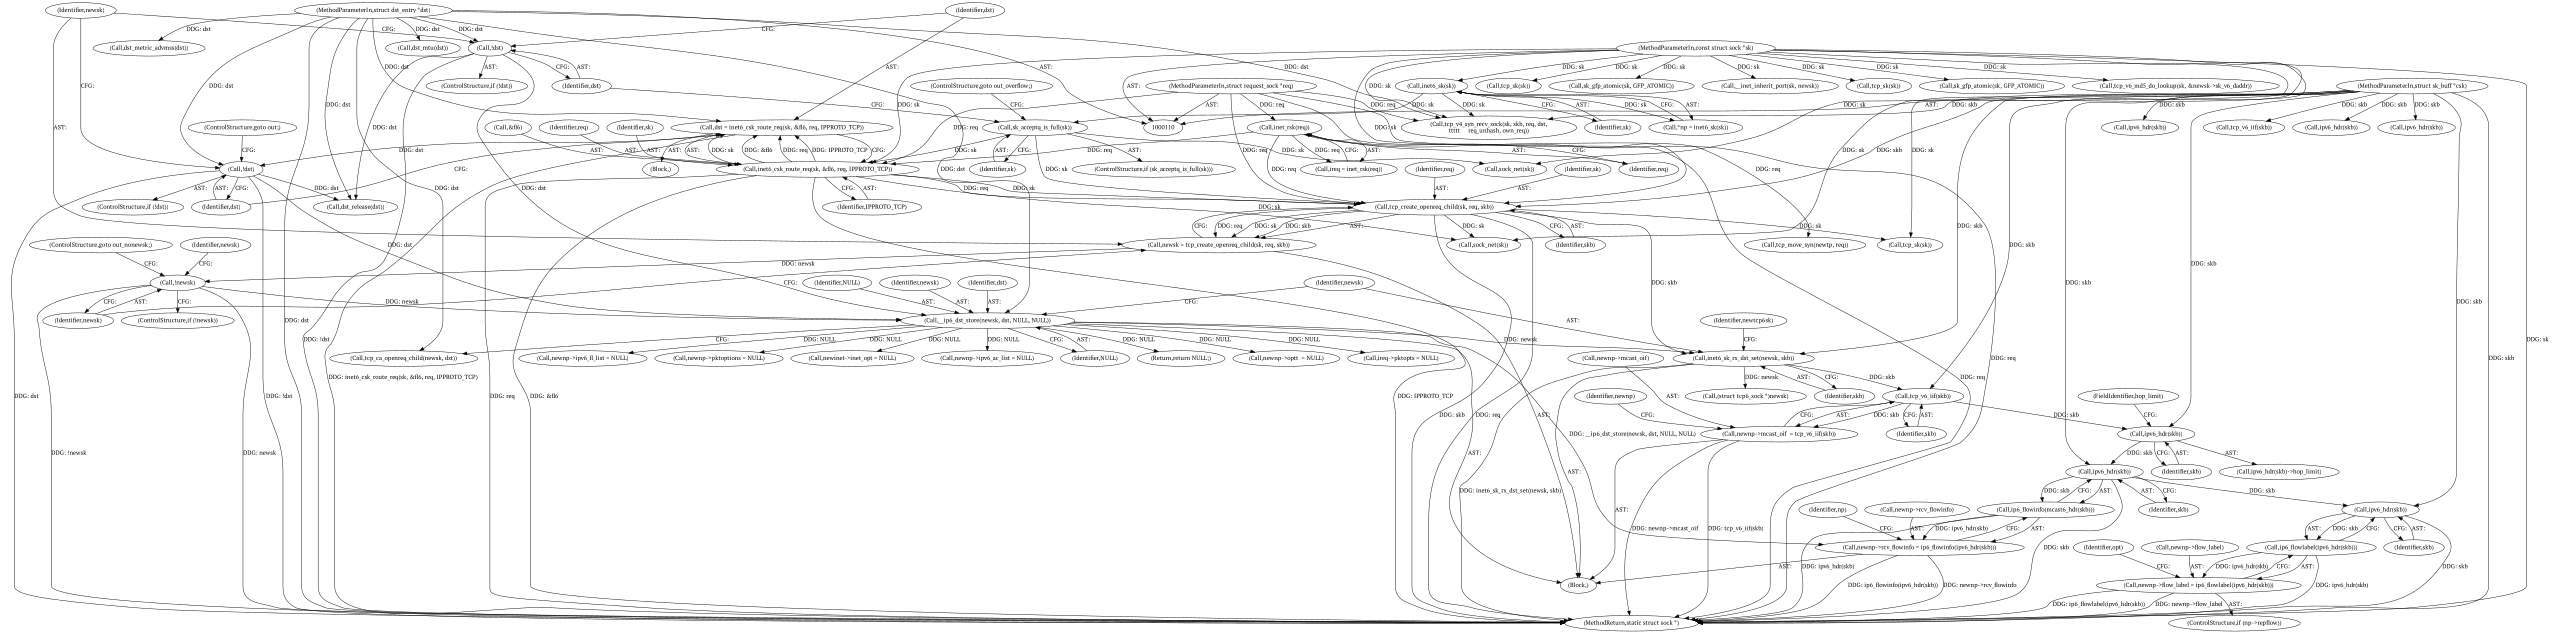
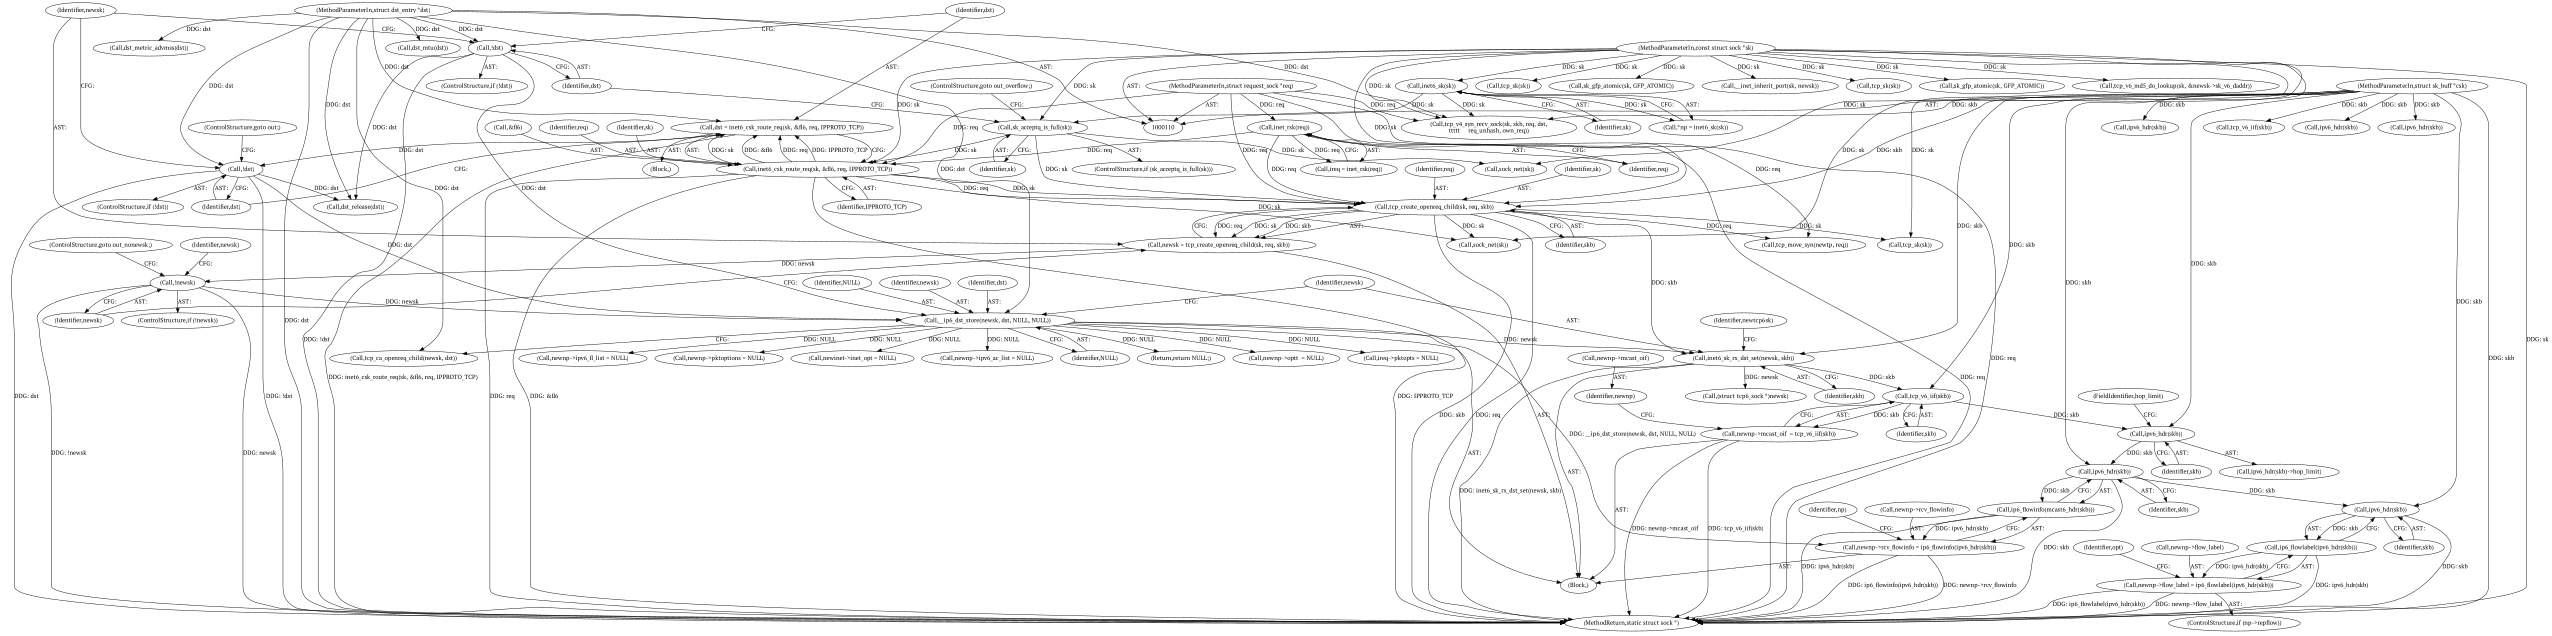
none -> (1318, 52)
none -> (1636, 221)
(185, 302) -> (185, 302)
(1672, 407) -> (1613, 377)
